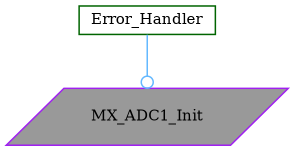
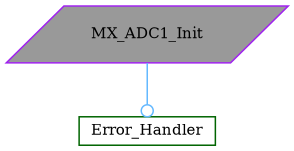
(147, 55) -> (147, 84)
